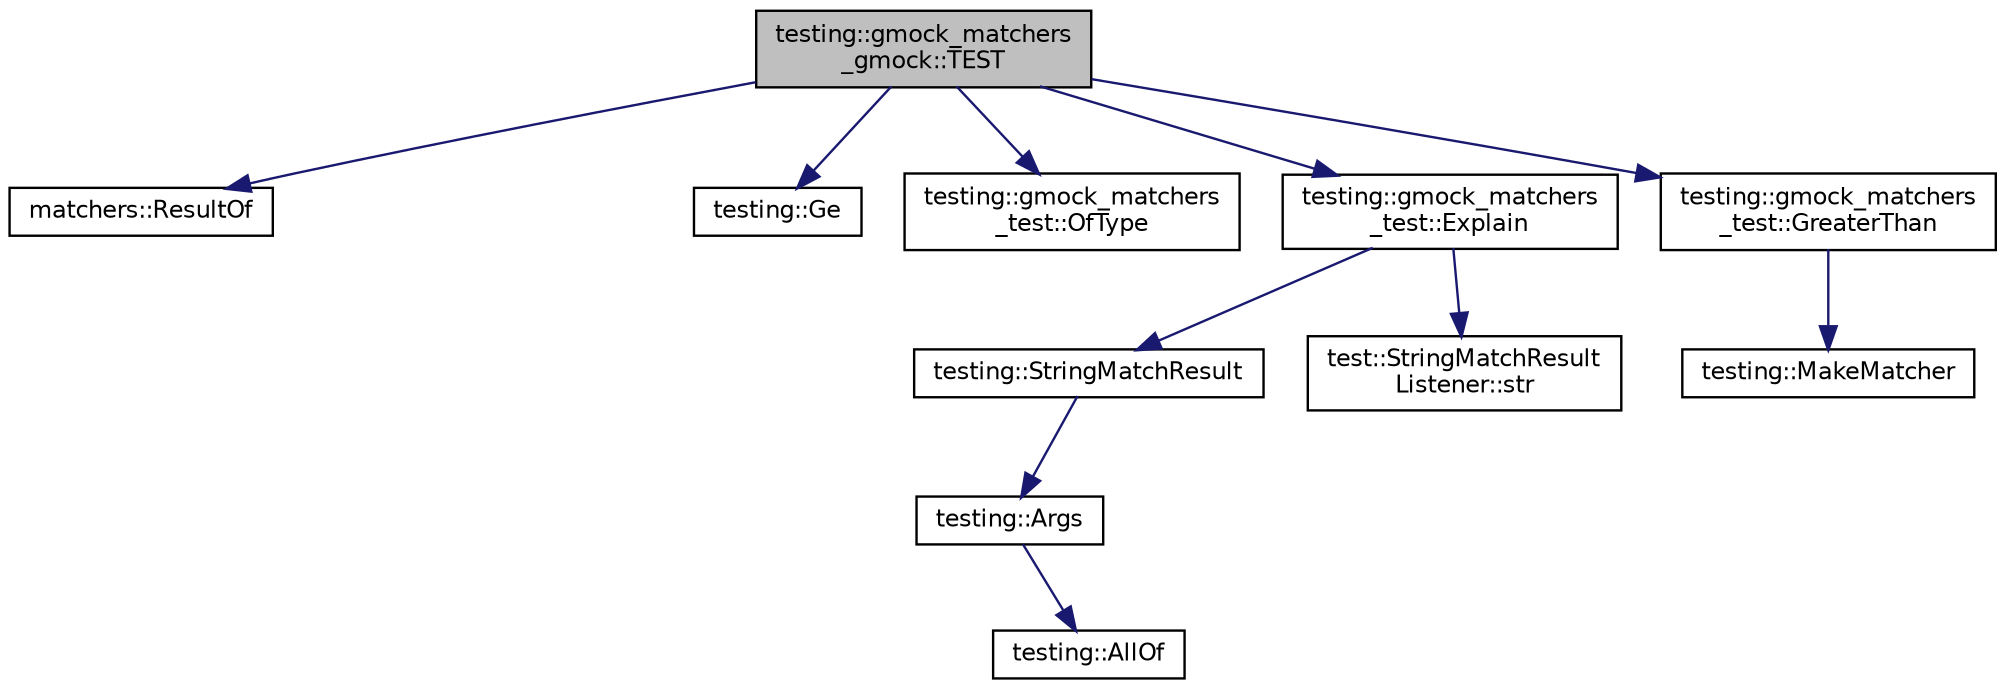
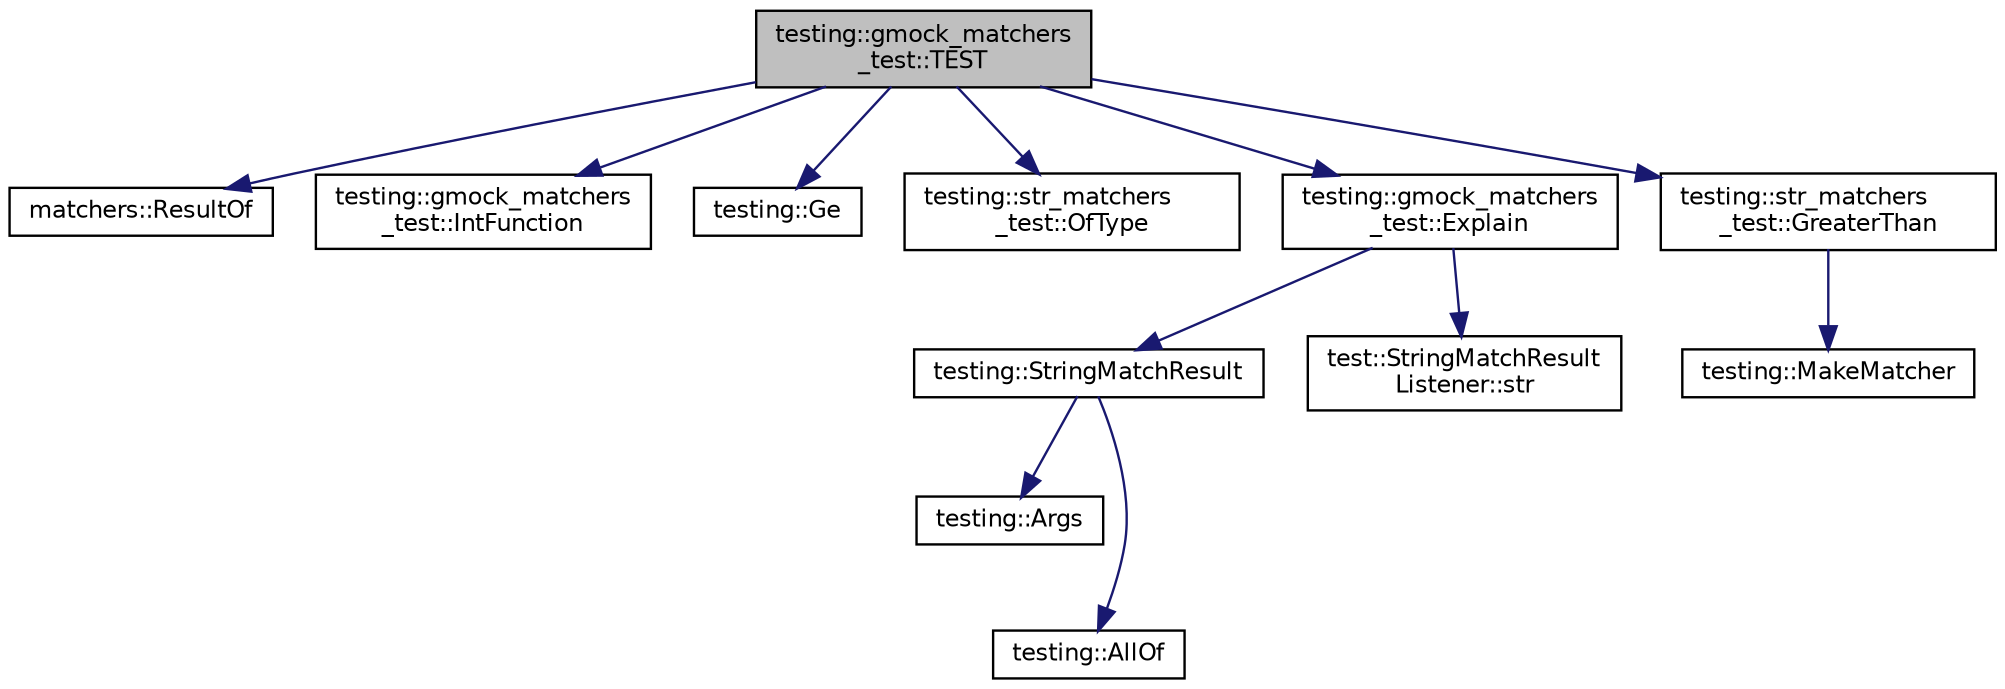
(924, 49) -> (924, 49)
none -> (483, 212)
(1072, 212) -> (1072, 212)
(1828, 212) -> (1828, 212)
(1043, 577) -> (1126, 502)
